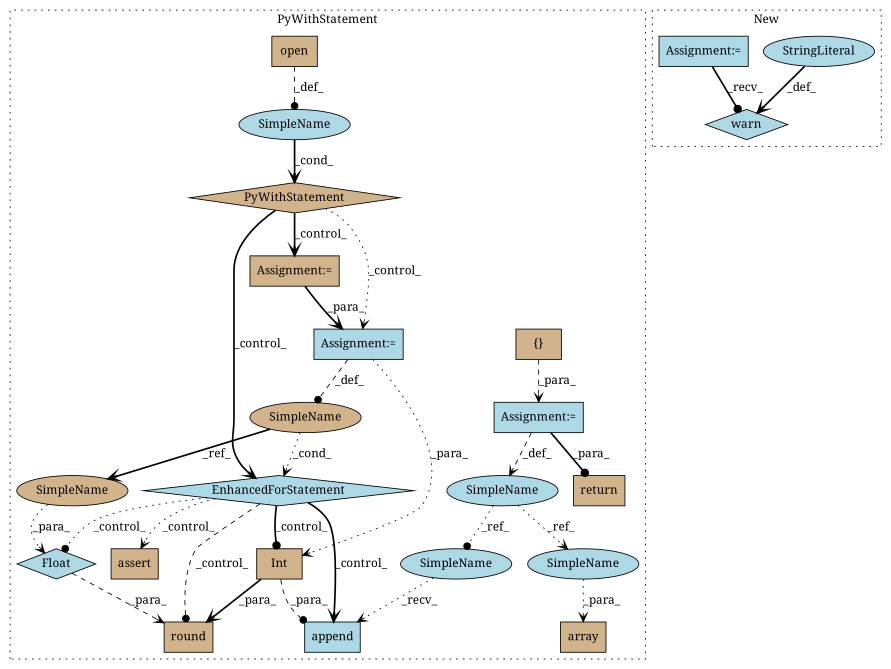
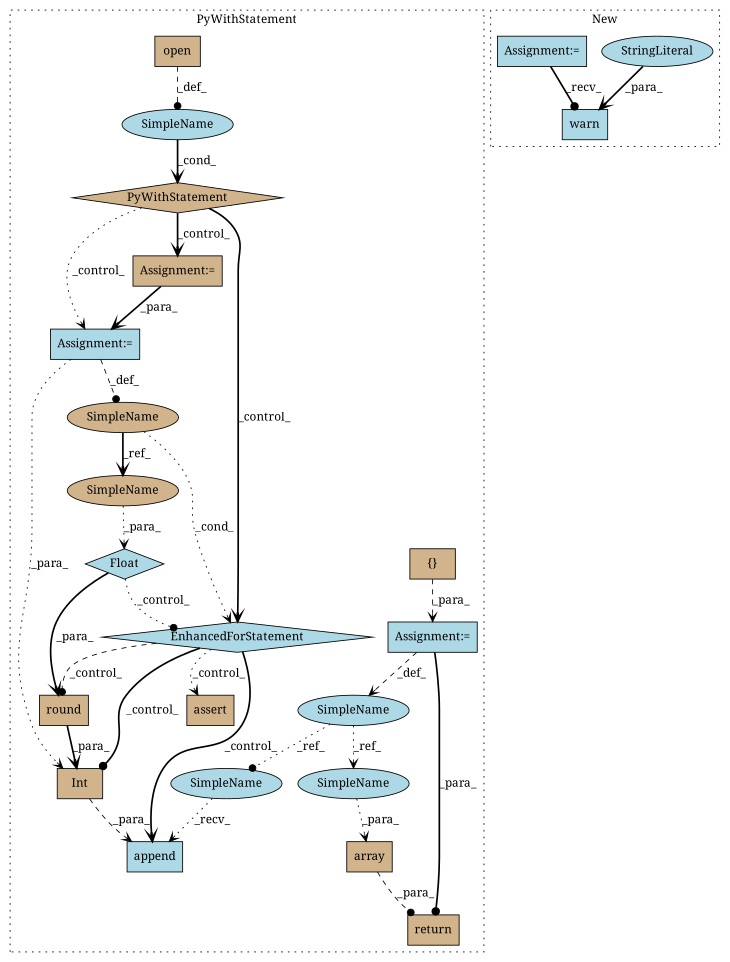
(802, 88) -> (644, 88)
(747, 125) -> (585, 125)
(132, 509) -> (140, 610)
(114, 596) -> (58, 619)
(237, 598) -> (71, 743)
(287, 601) -> (106, 819)
none -> (391, 892)
